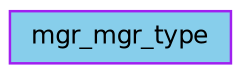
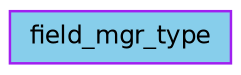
(120, 37) -> (120, 37)
